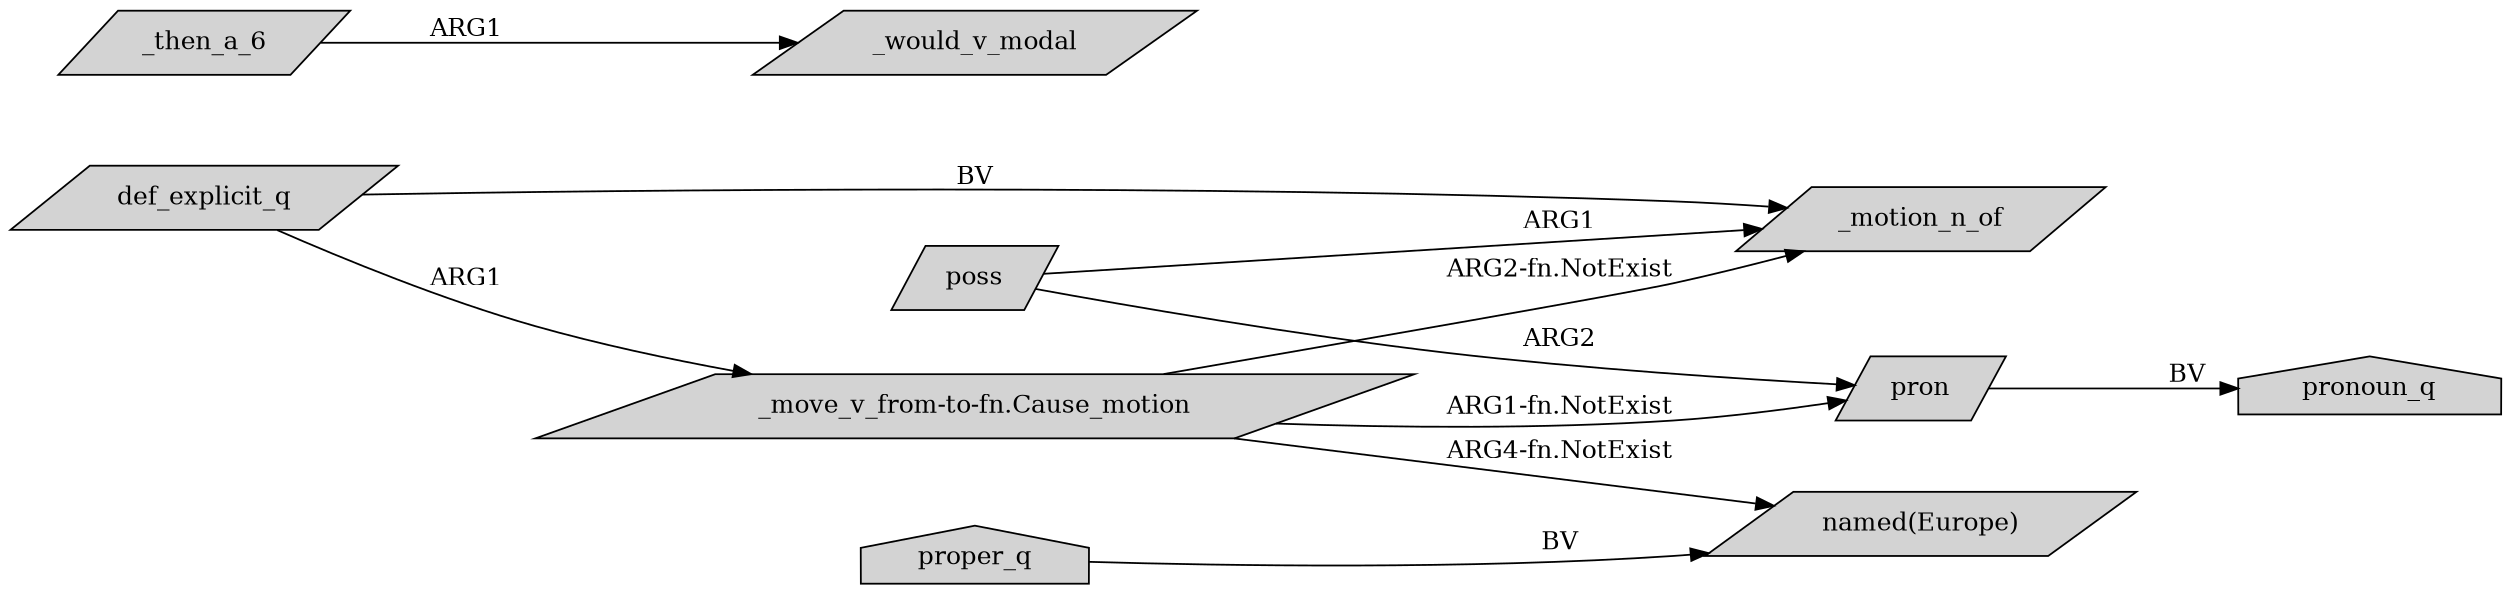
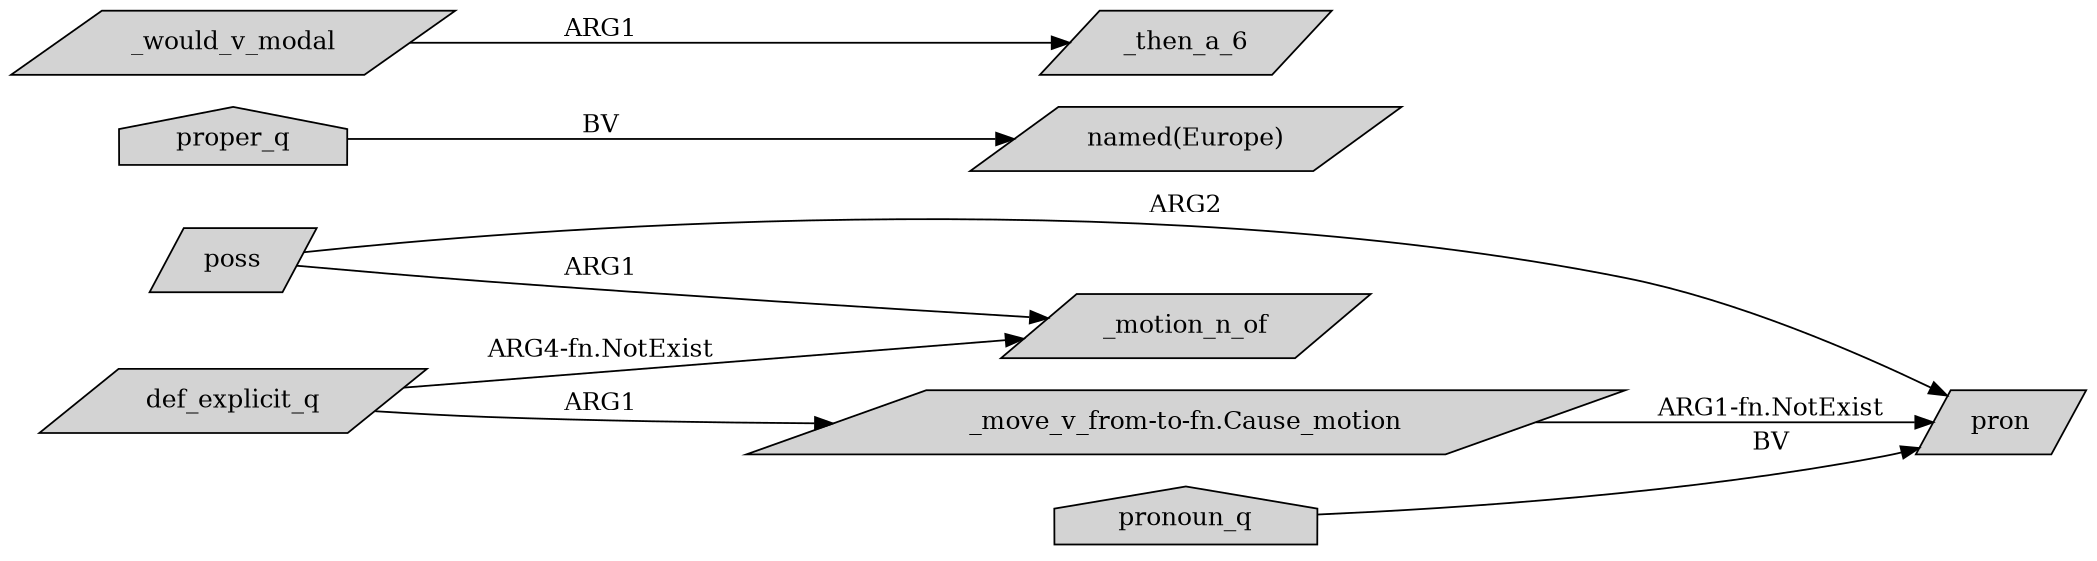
(550, 43) -> (731, 43)
(975, 177) -> (601, 350)
(1476, 320) -> none
(2104, 388) -> (1611, 494)
(1495, 471) -> none
